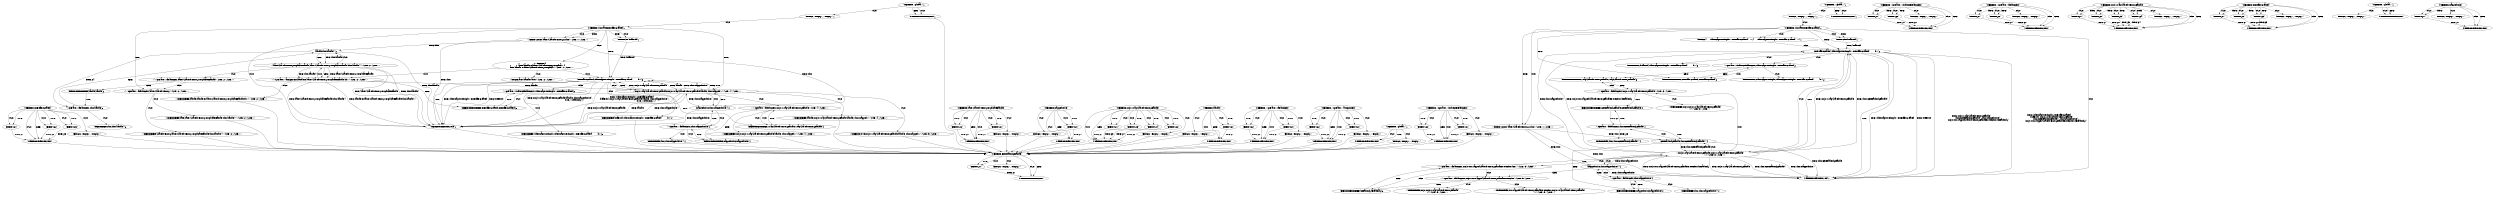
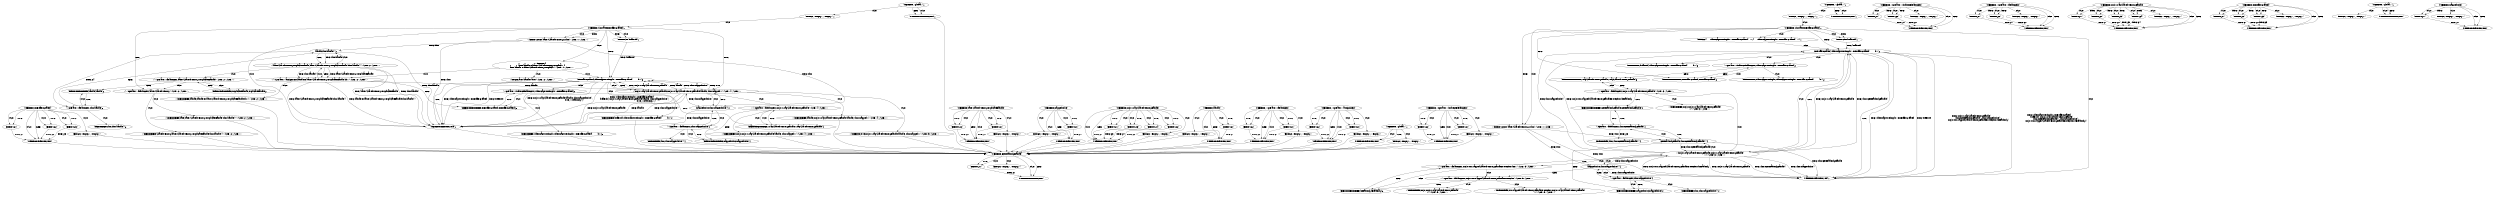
none -> (239, 91)
none -> (80, 100)
(1614, 118) -> (1614, 118)
